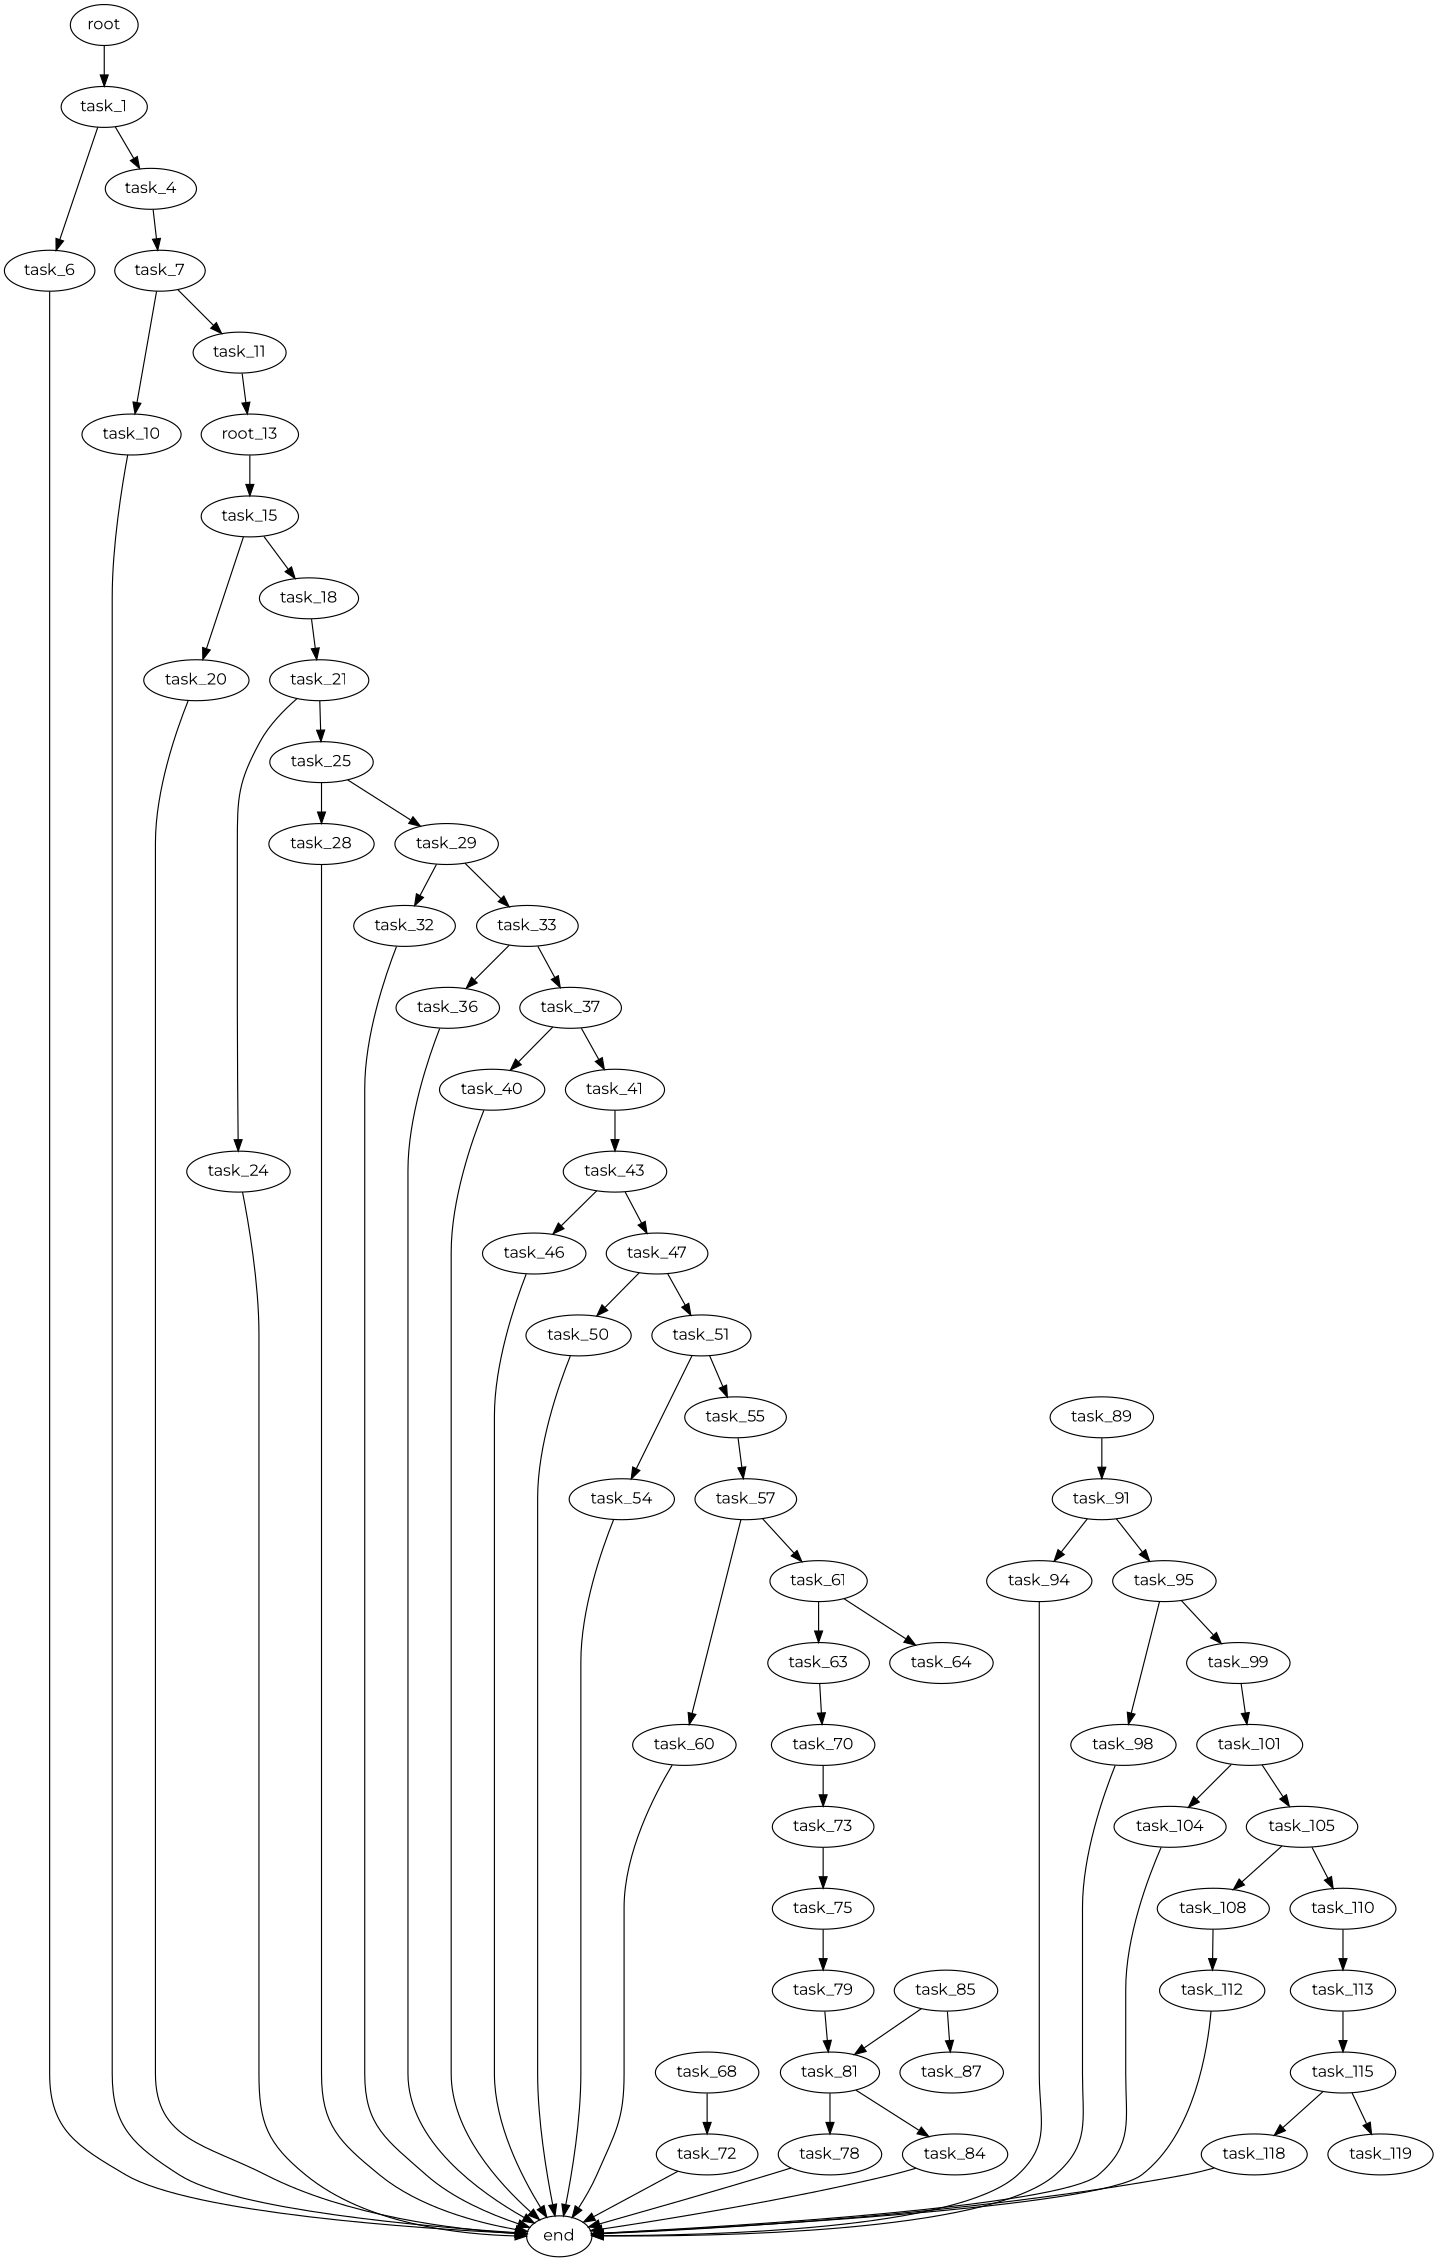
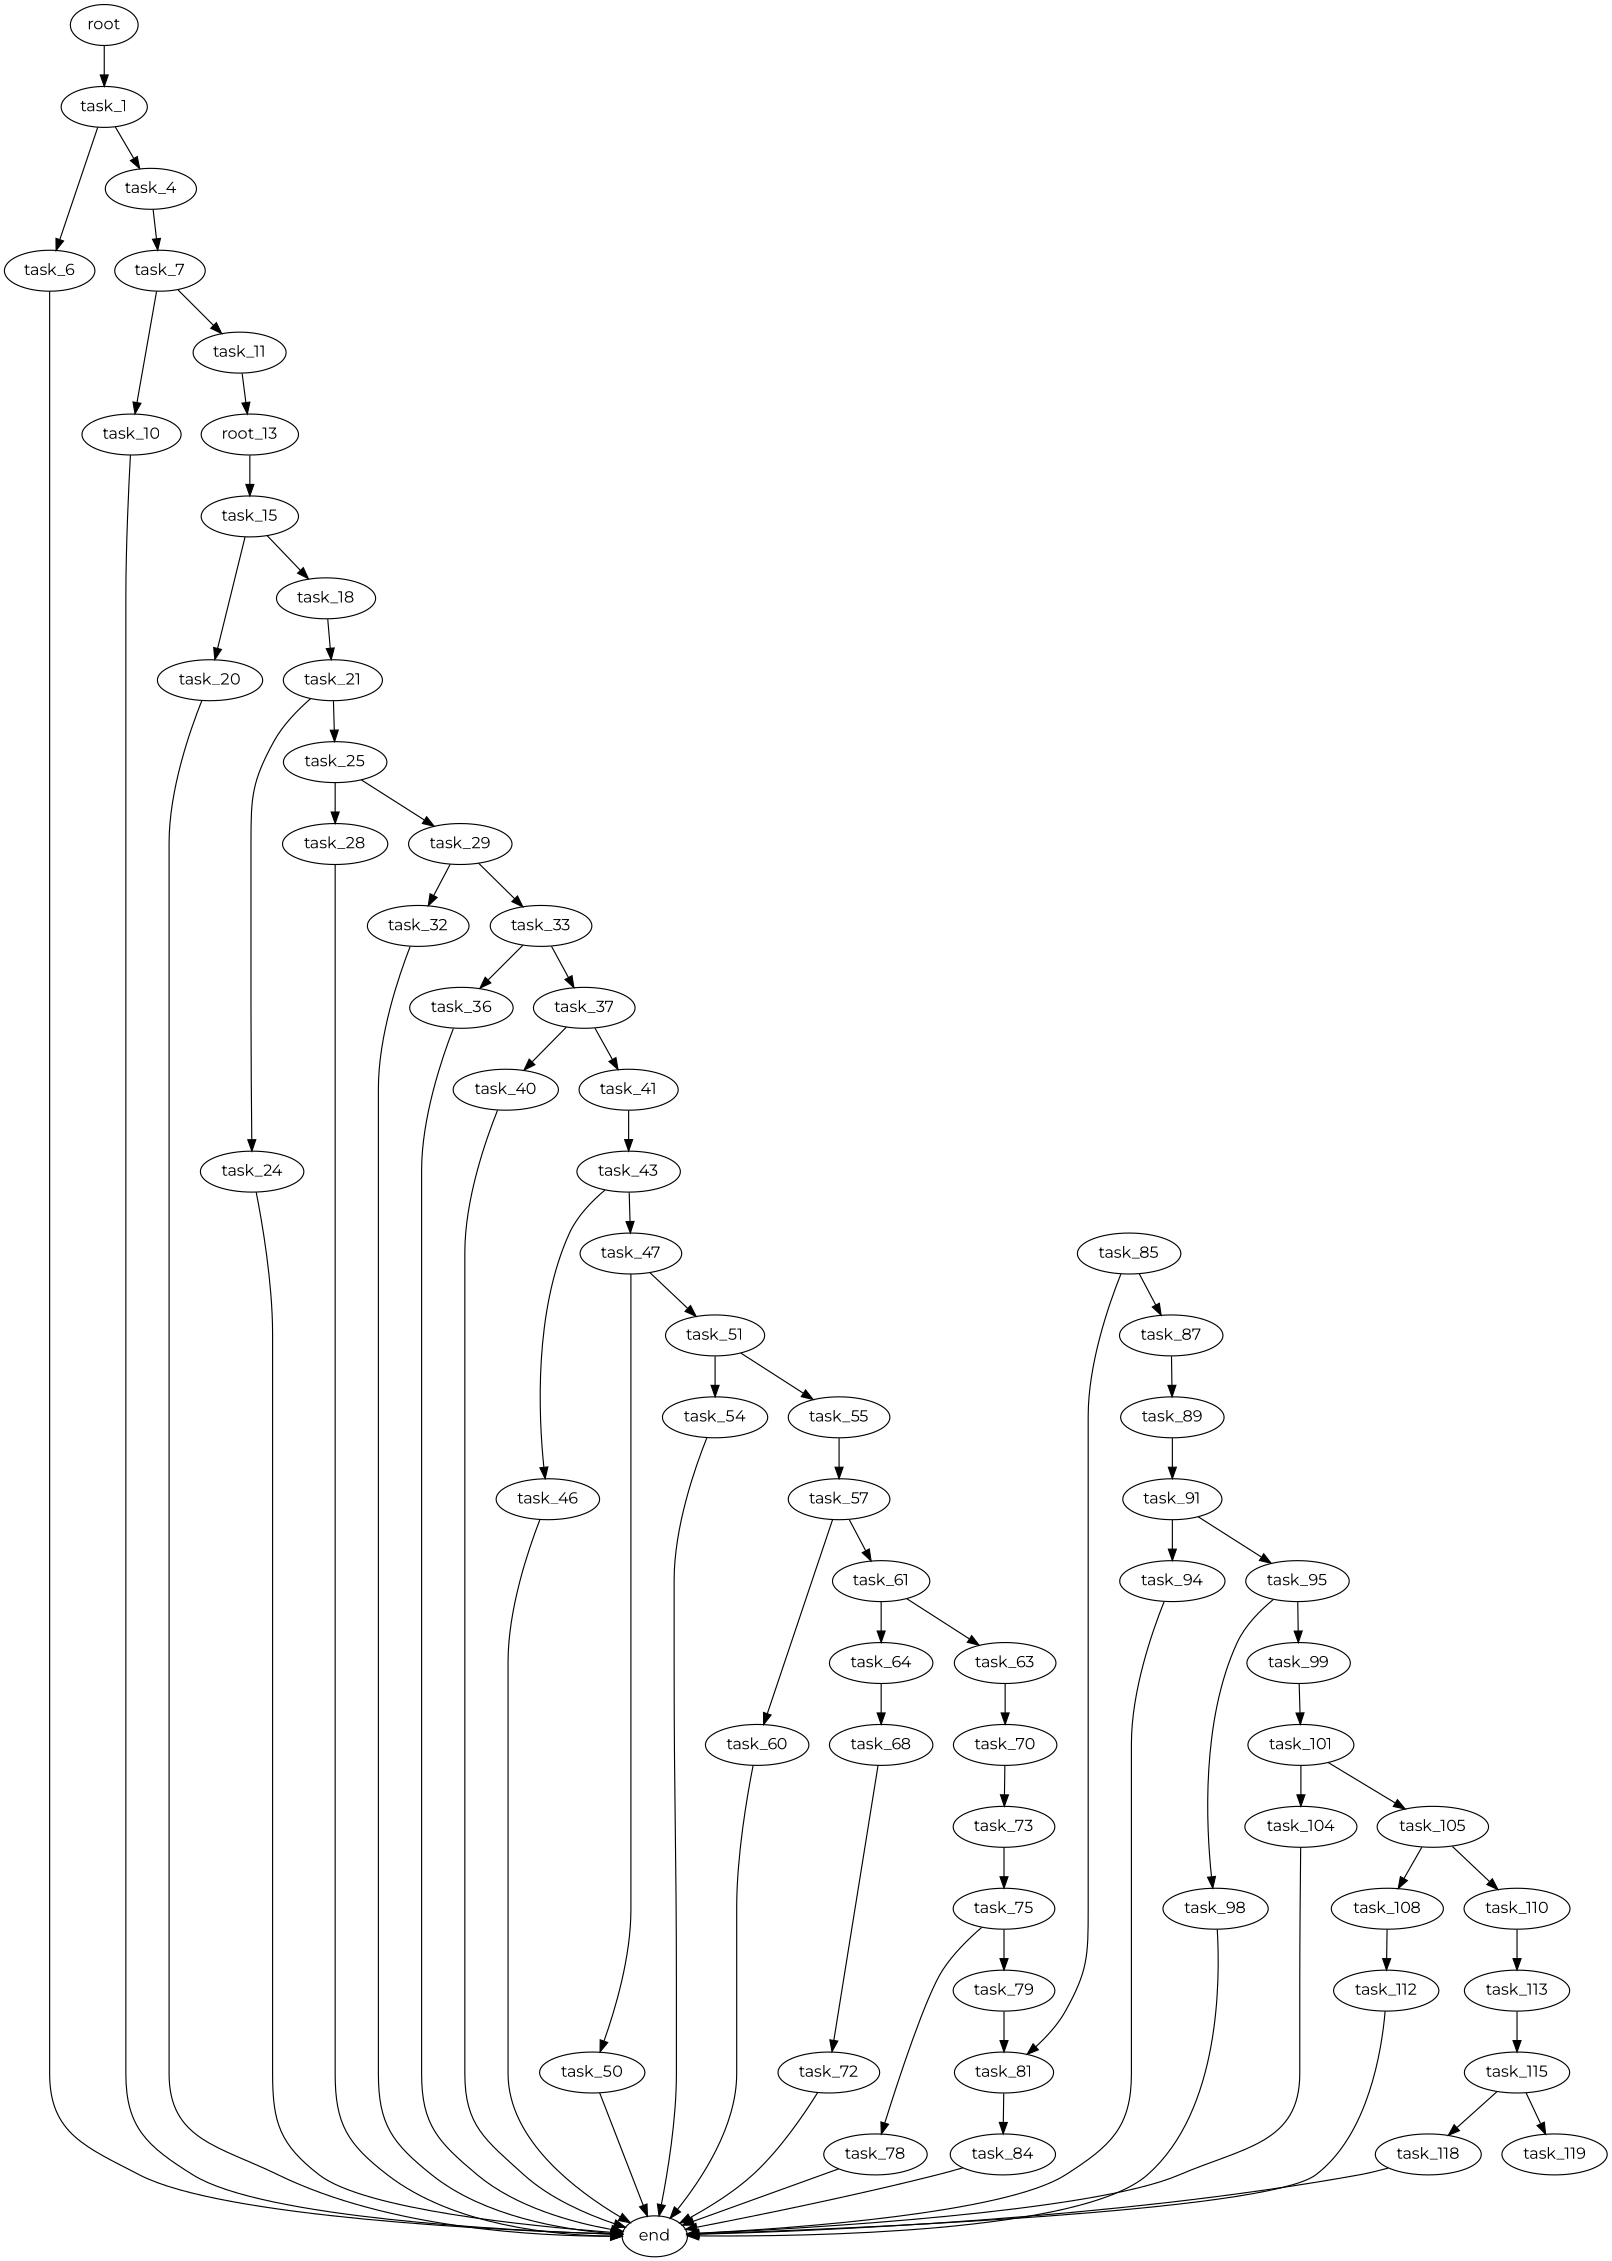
none -> (1172, 1371)
none -> (881, 1698)
(830, 2108) -> (921, 2018)
